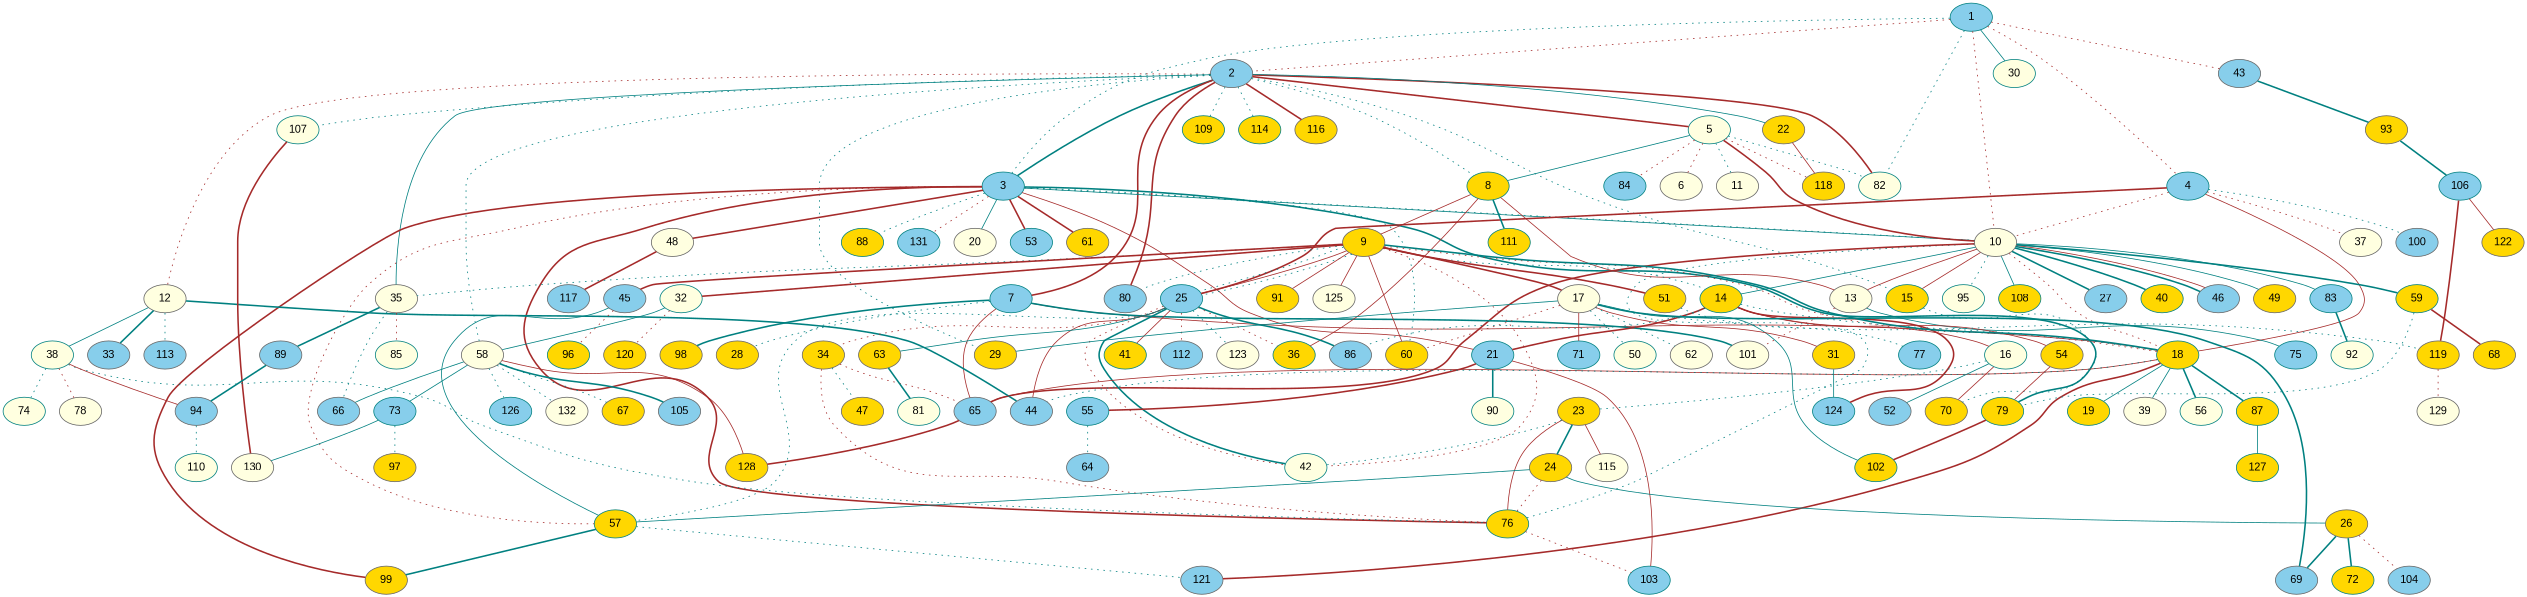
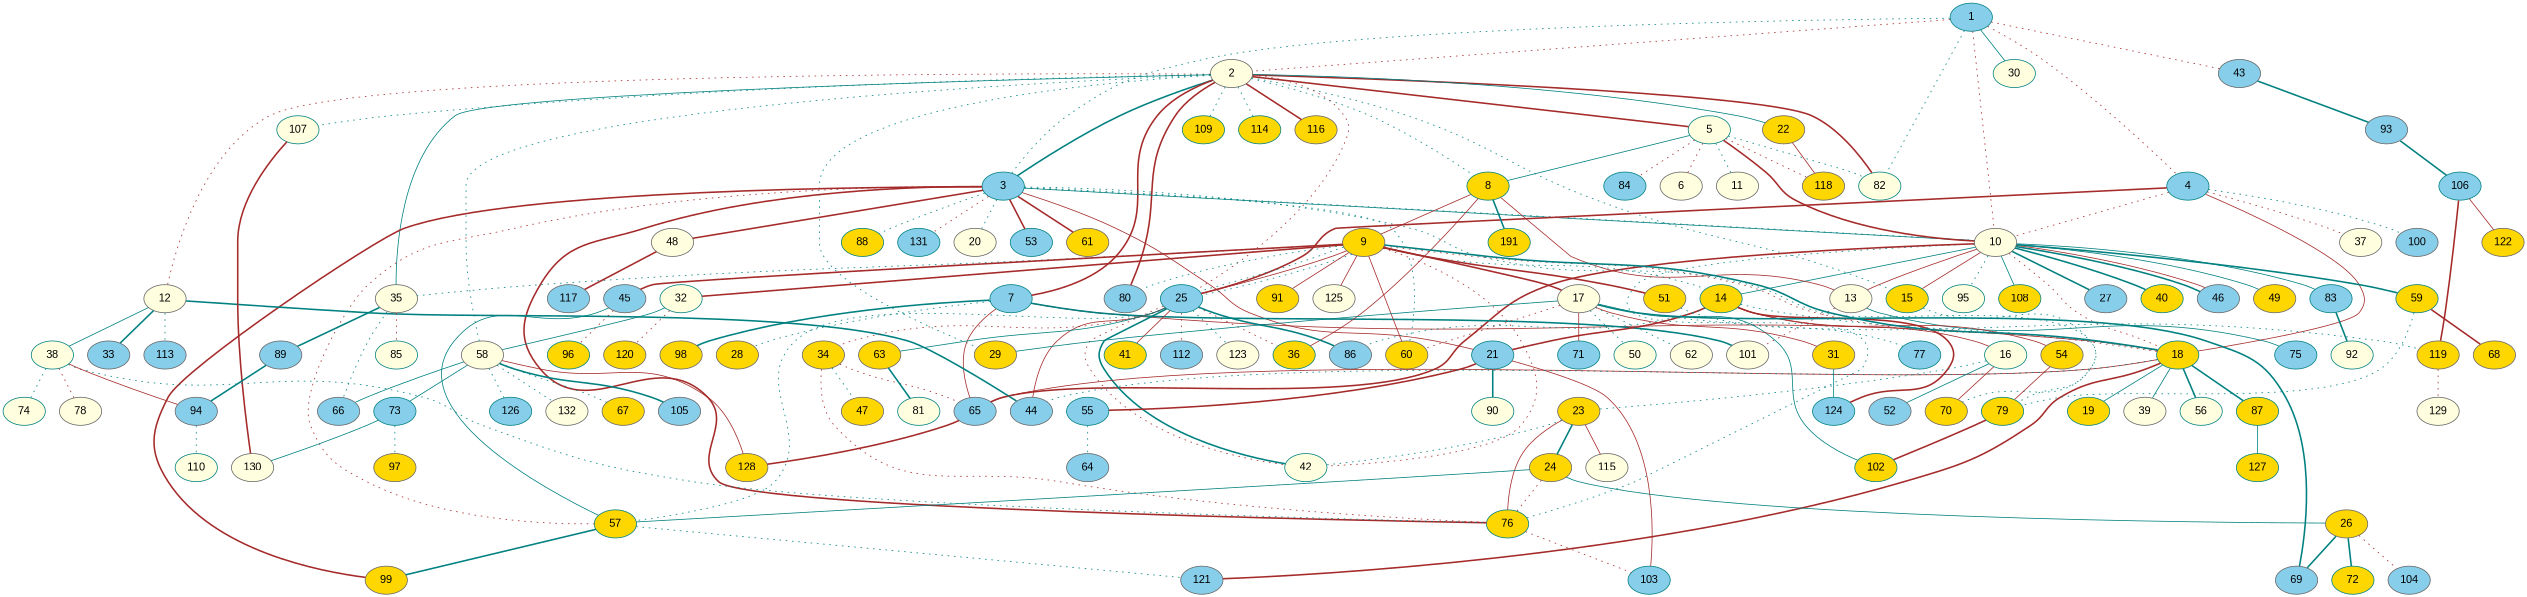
(1232, 74) -> (1232, 74)
(2386, 130) -> (2386, 130)
none -> (1325, 177)
(989, 214) -> (989, 214)
(1509, 242) -> (1509, 242)
(1614, 271) -> (1614, 271)
